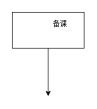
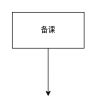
(60, 24) -> (48, 30)
